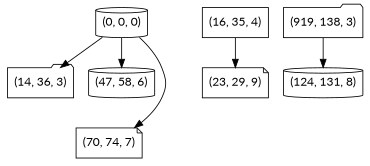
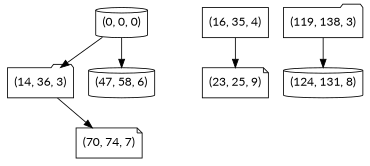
(323, 23) -> (323, 23)
(165, 80) -> (72, 110)
(235, 83) -> (235, 83)
